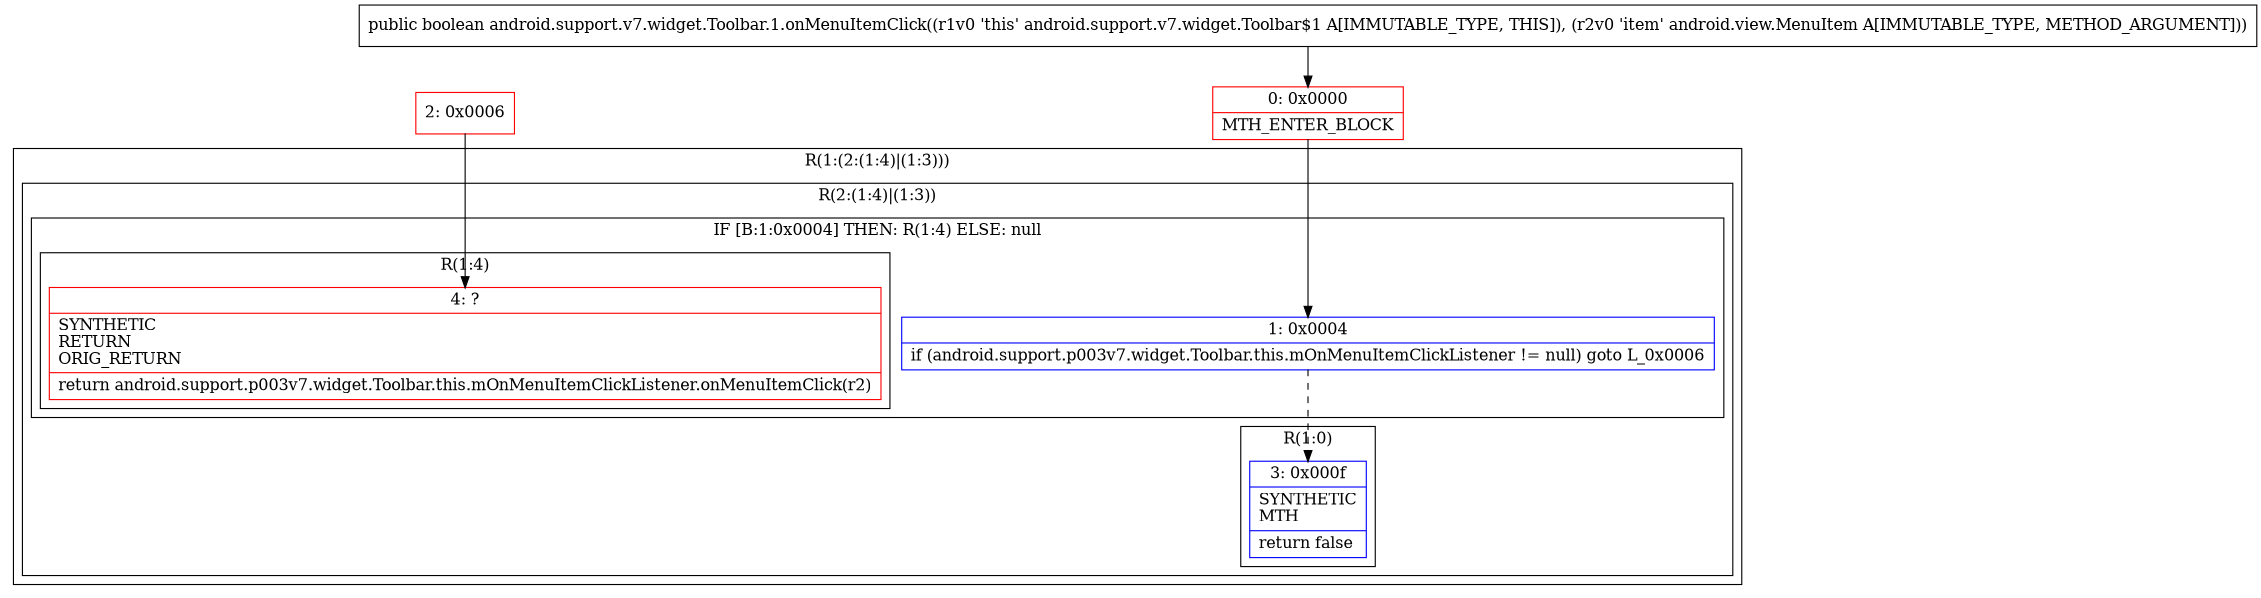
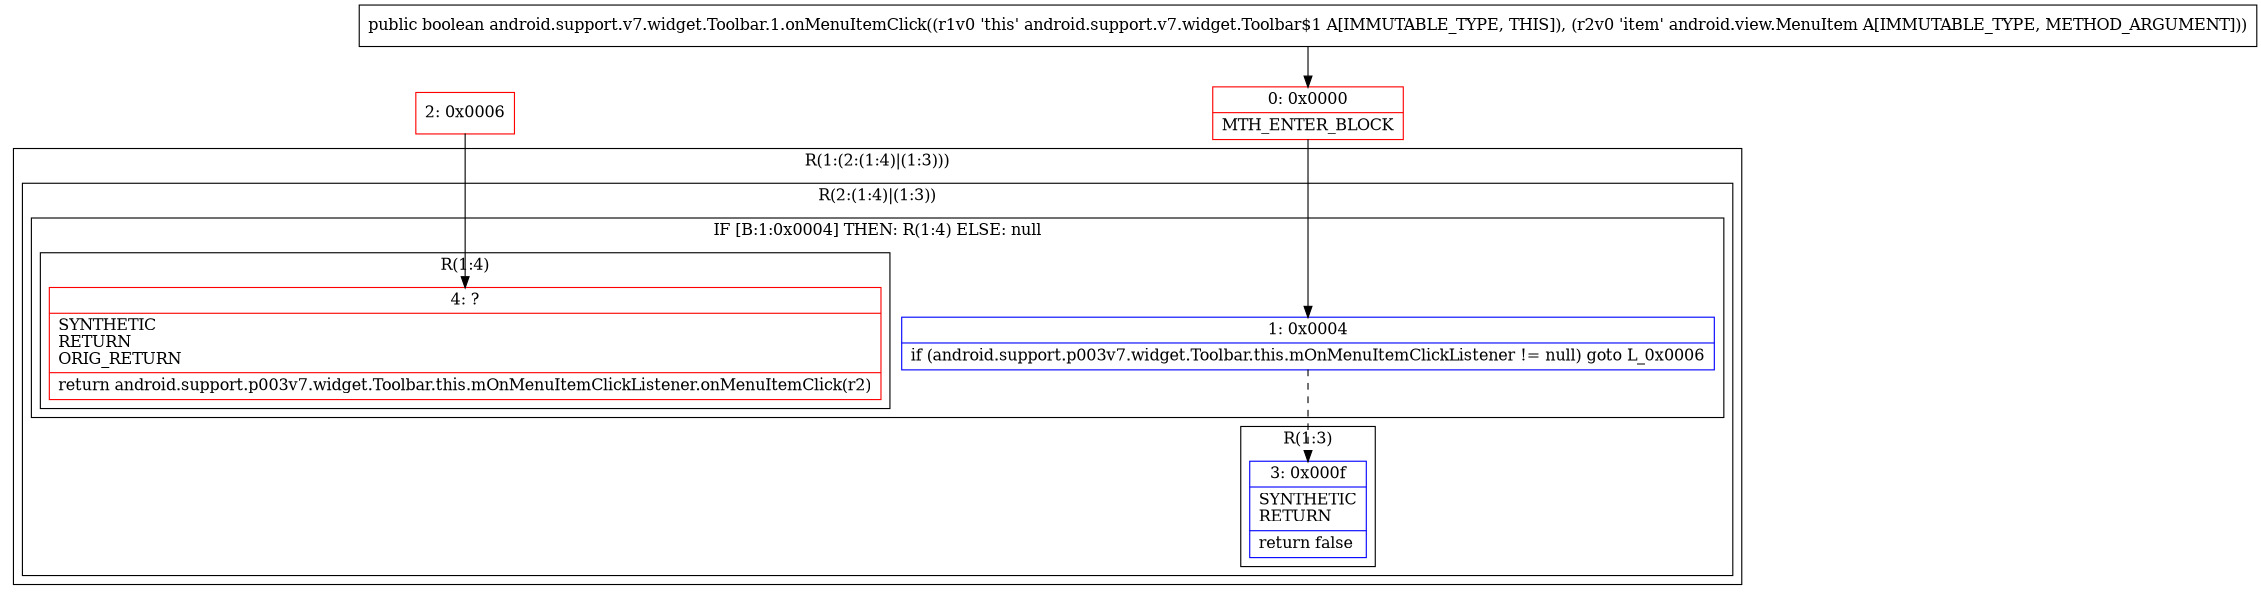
(1308, 439) -> (1308, 439)
(1279, 517) -> (1295, 517)
